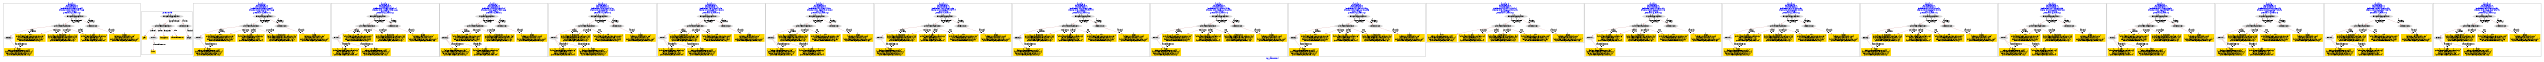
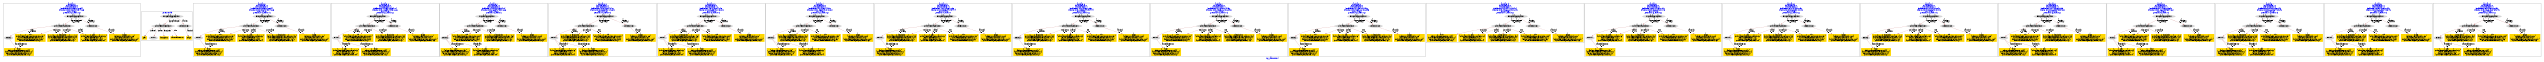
(189, 38) -> (189, 38)
(153, 52) -> none
